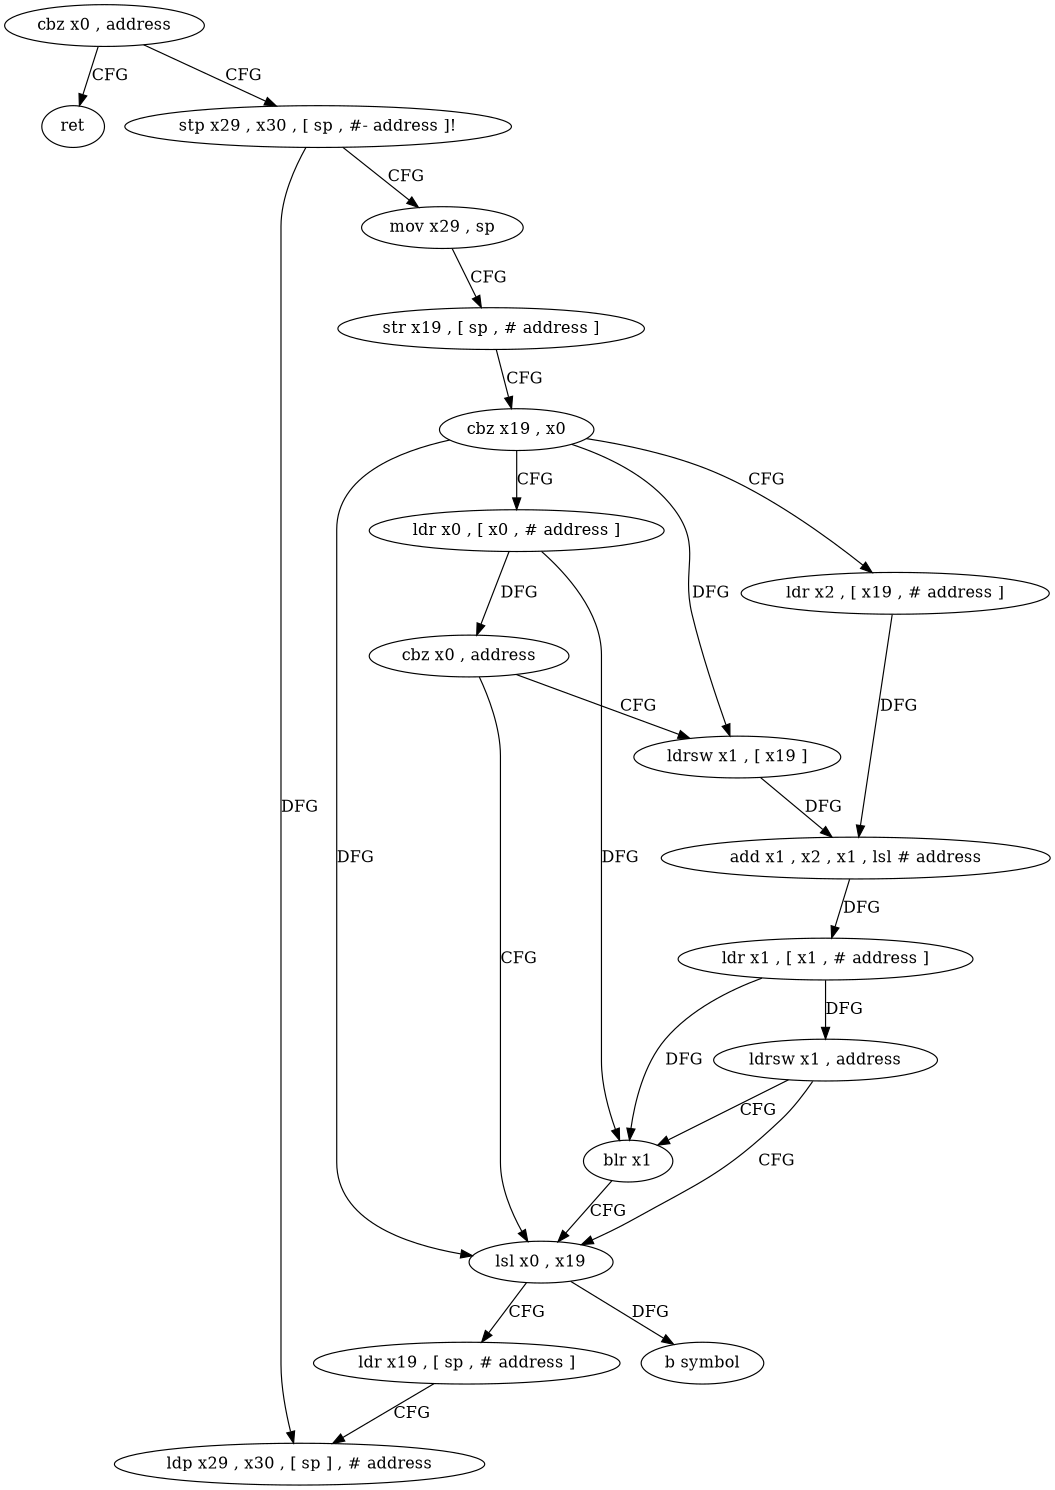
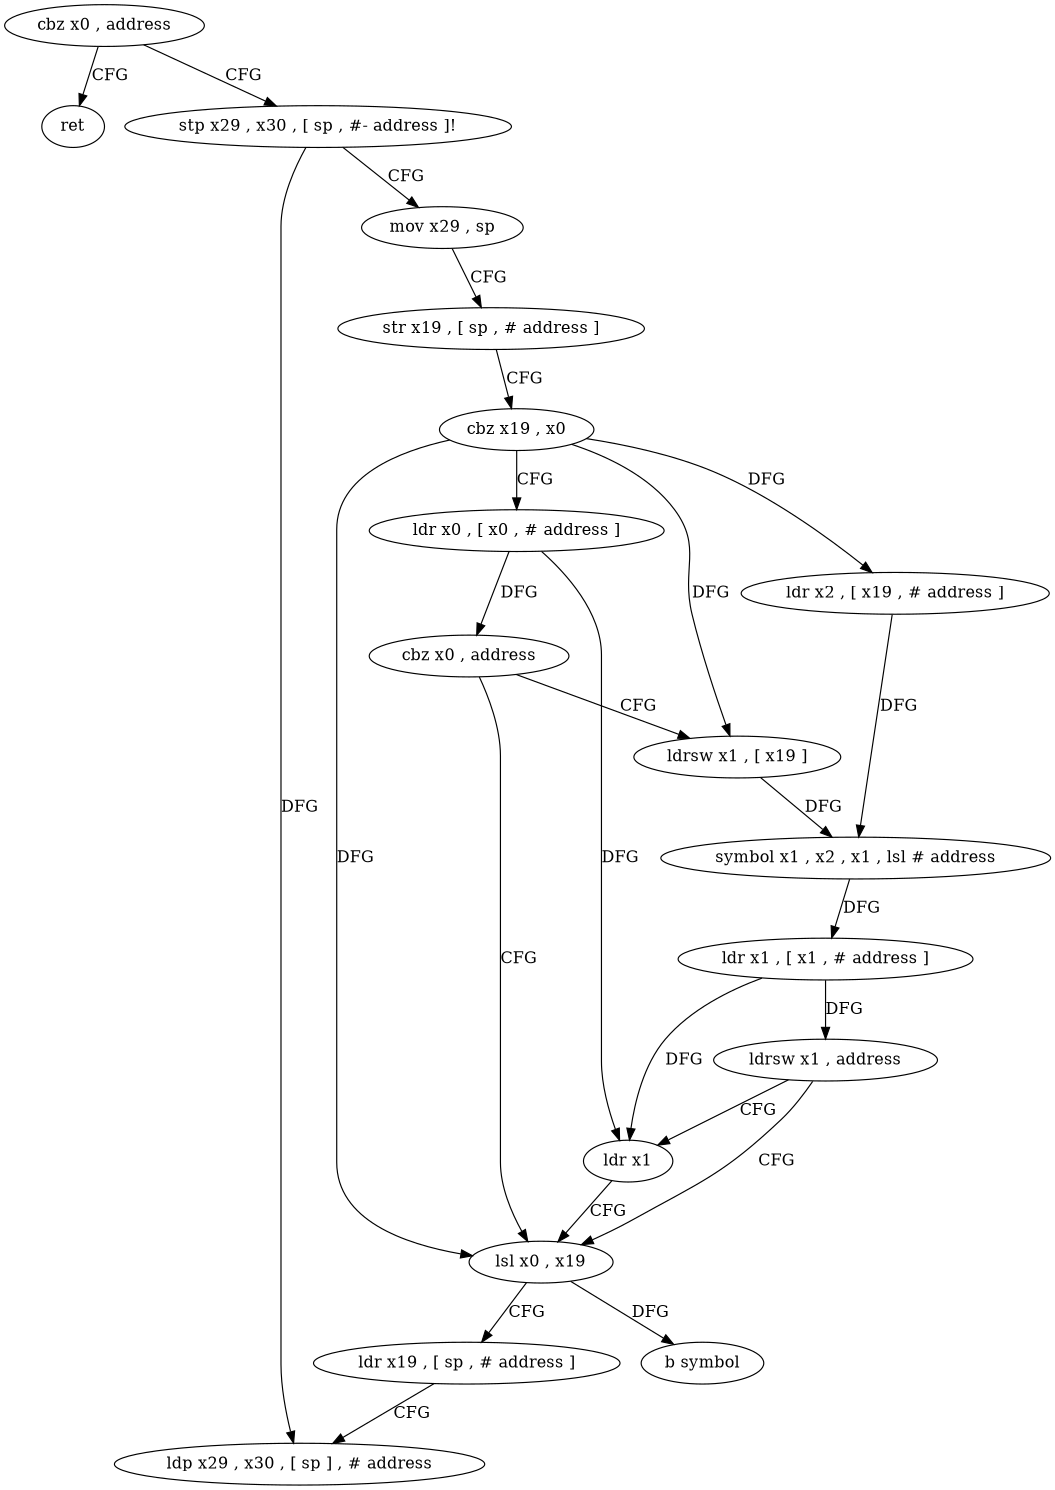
(767, 480) -> (767, 480)
(856, 858) -> (856, 858)
(628, 1161) -> (628, 1161)
